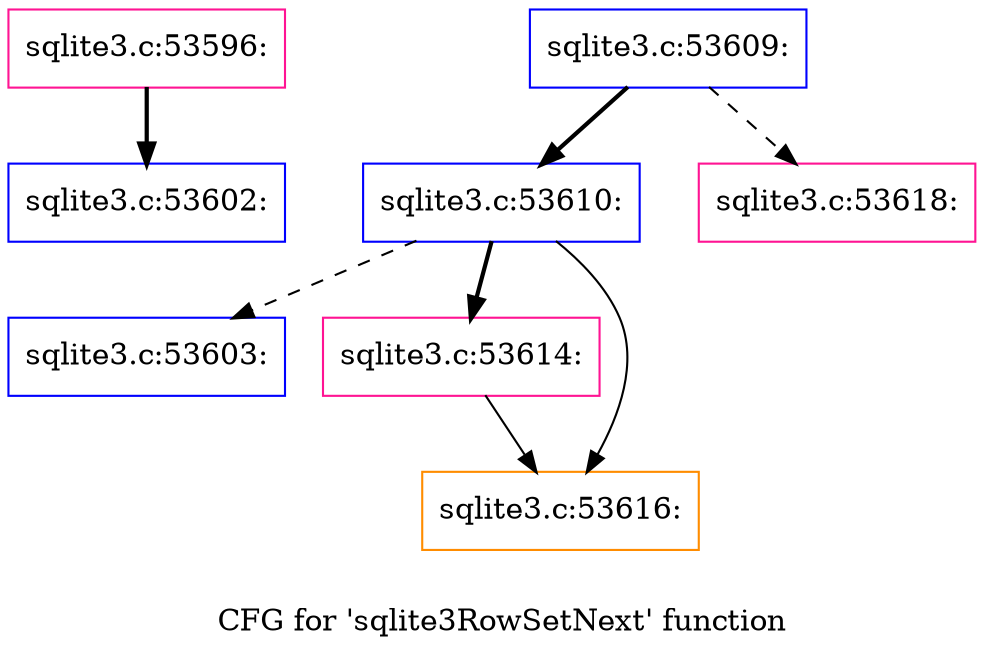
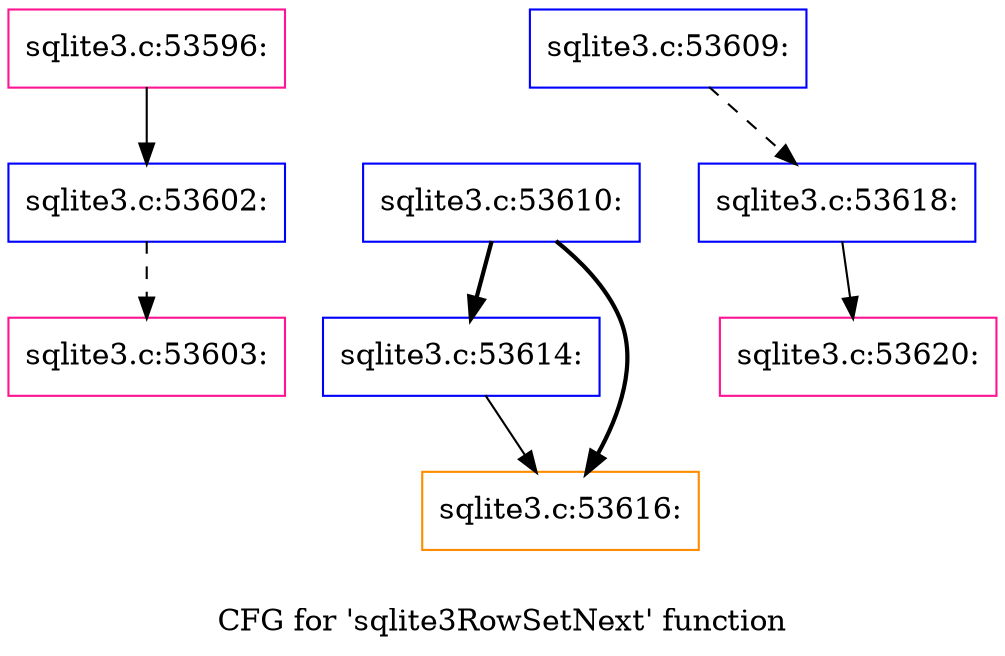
(147, 115) -> (147, 115)
(593, 119) -> none
(837, 203) -> (837, 203)
(334, 275) -> (147, 269)
(625, 338) -> (625, 338)
(147, 357) -> (147, 357)
(461, 357) -> (461, 357)
none -> (858, 357)
